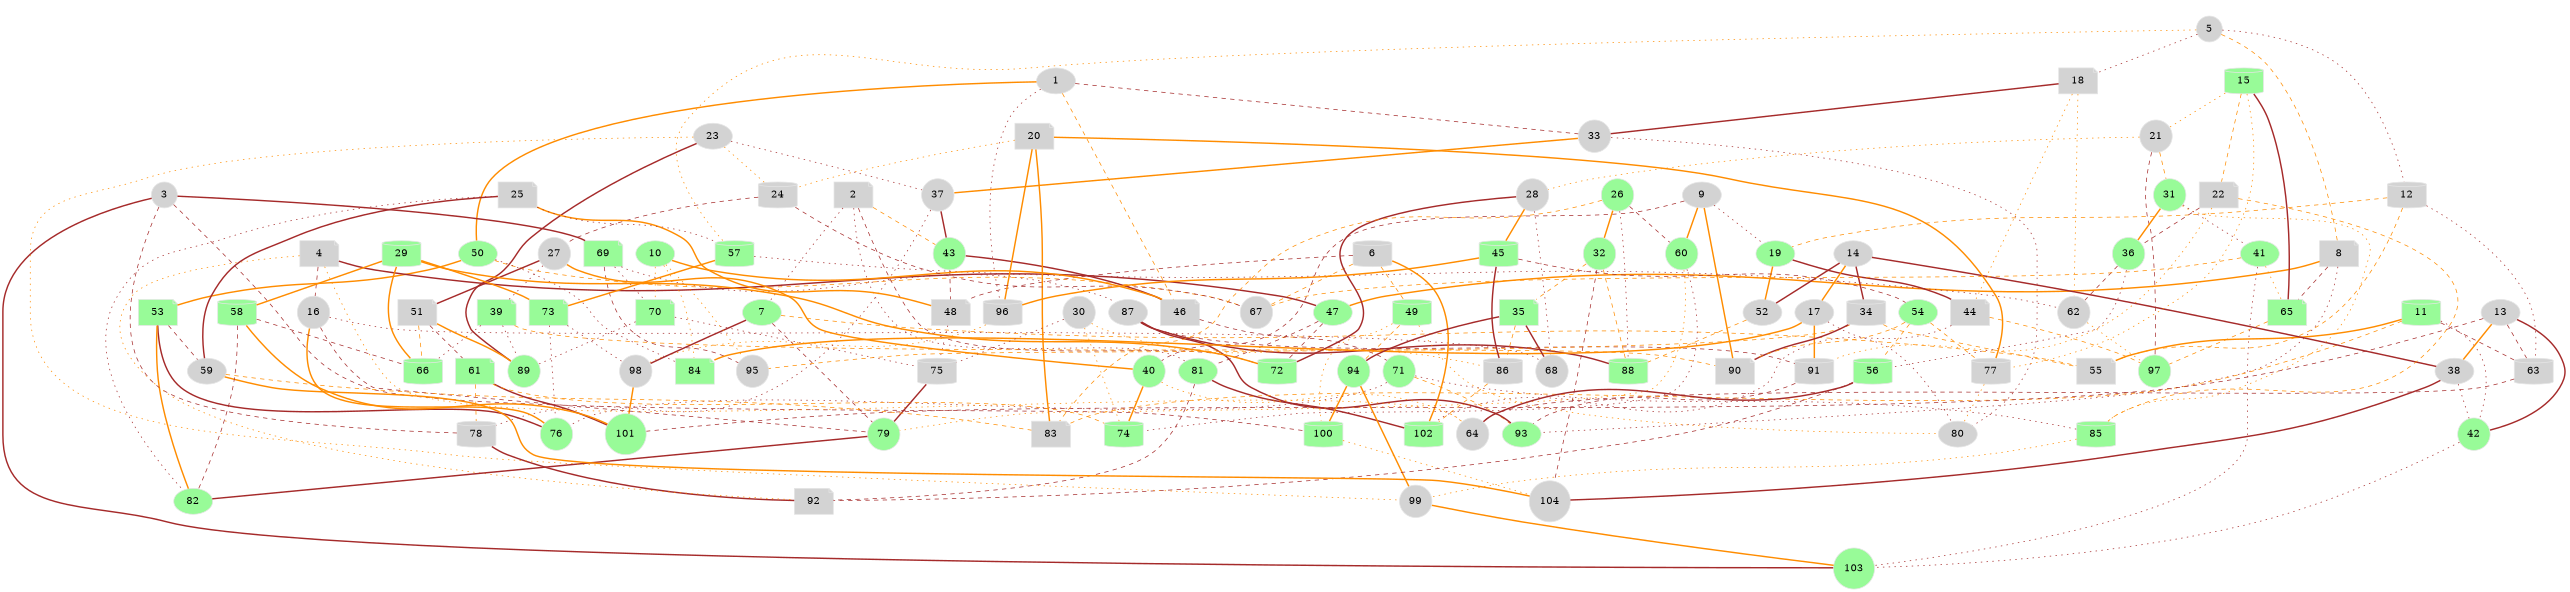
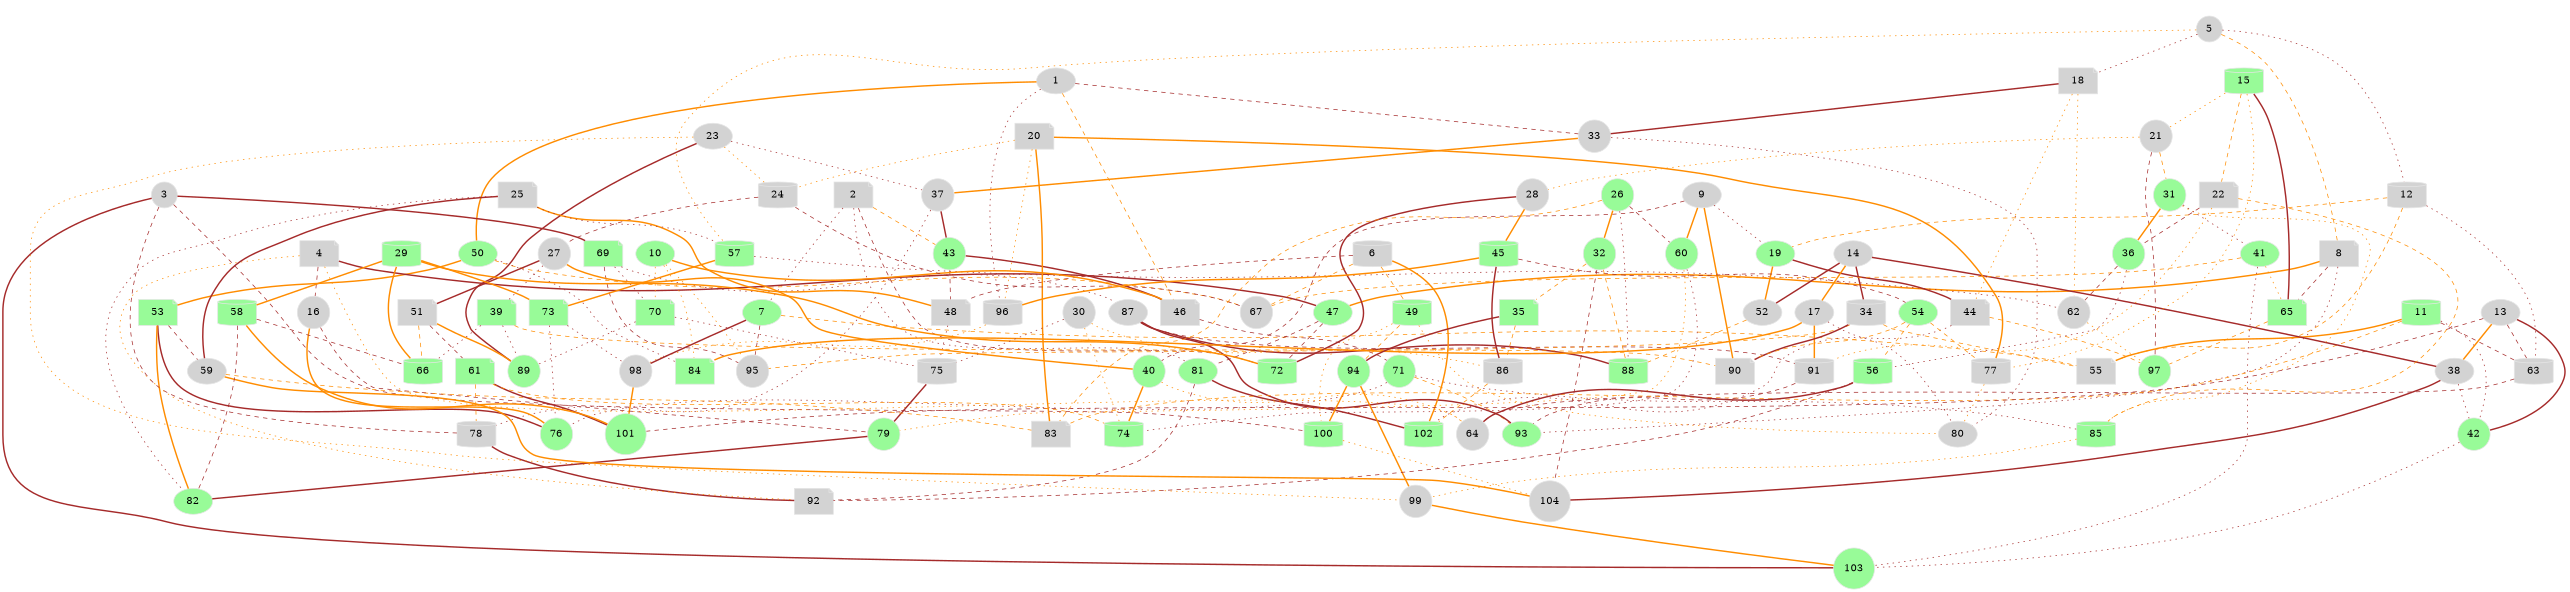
(1019, 224) -> (1019, 224)
(1552, 371) -> none
(822, 373) -> (757, 340)
